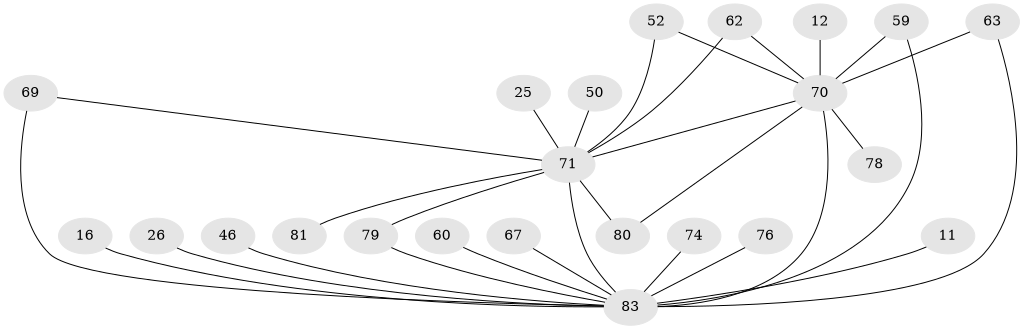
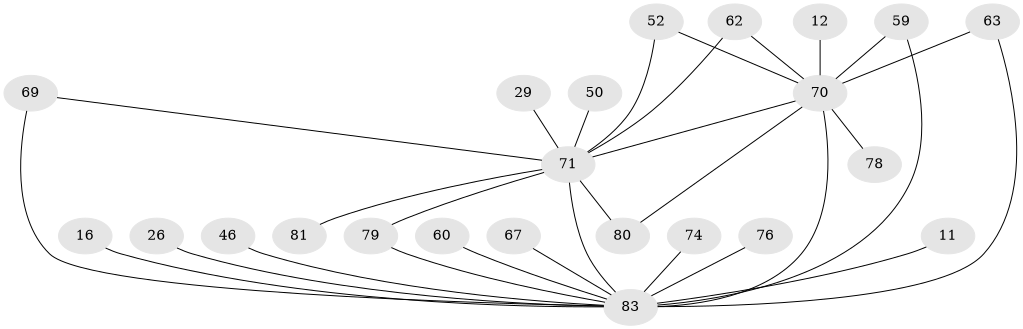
(524, 93) -> (524, 93)
